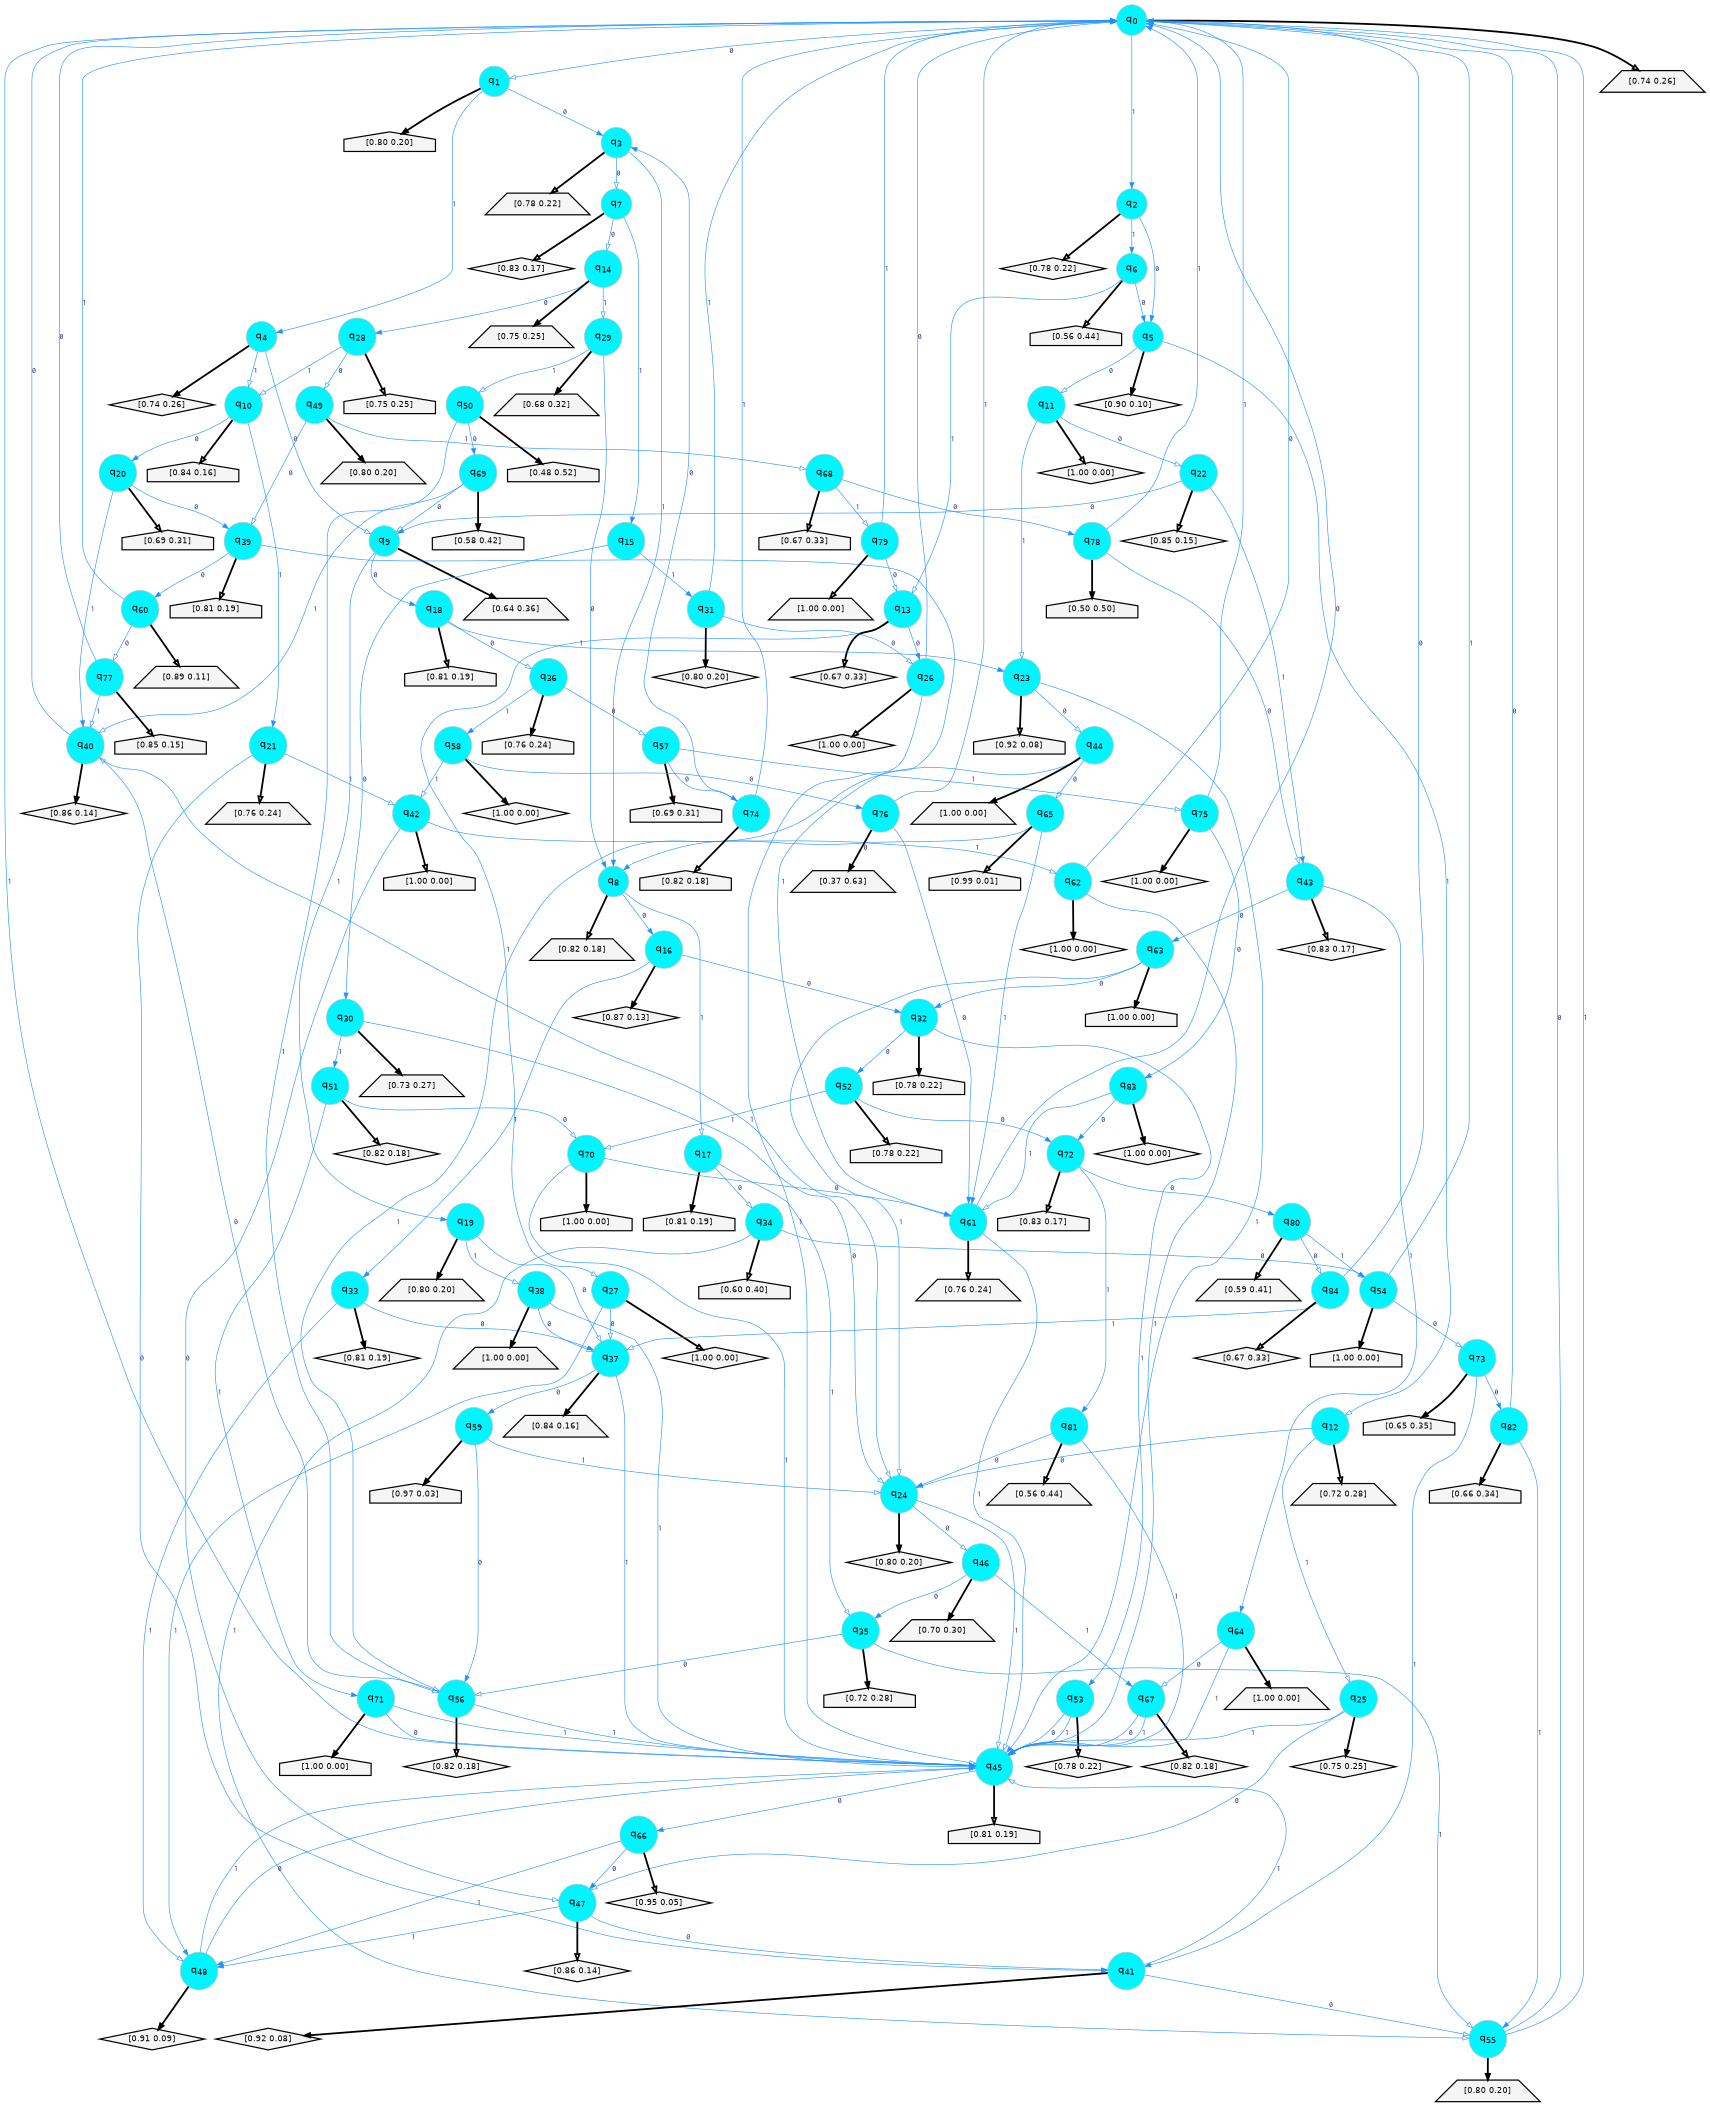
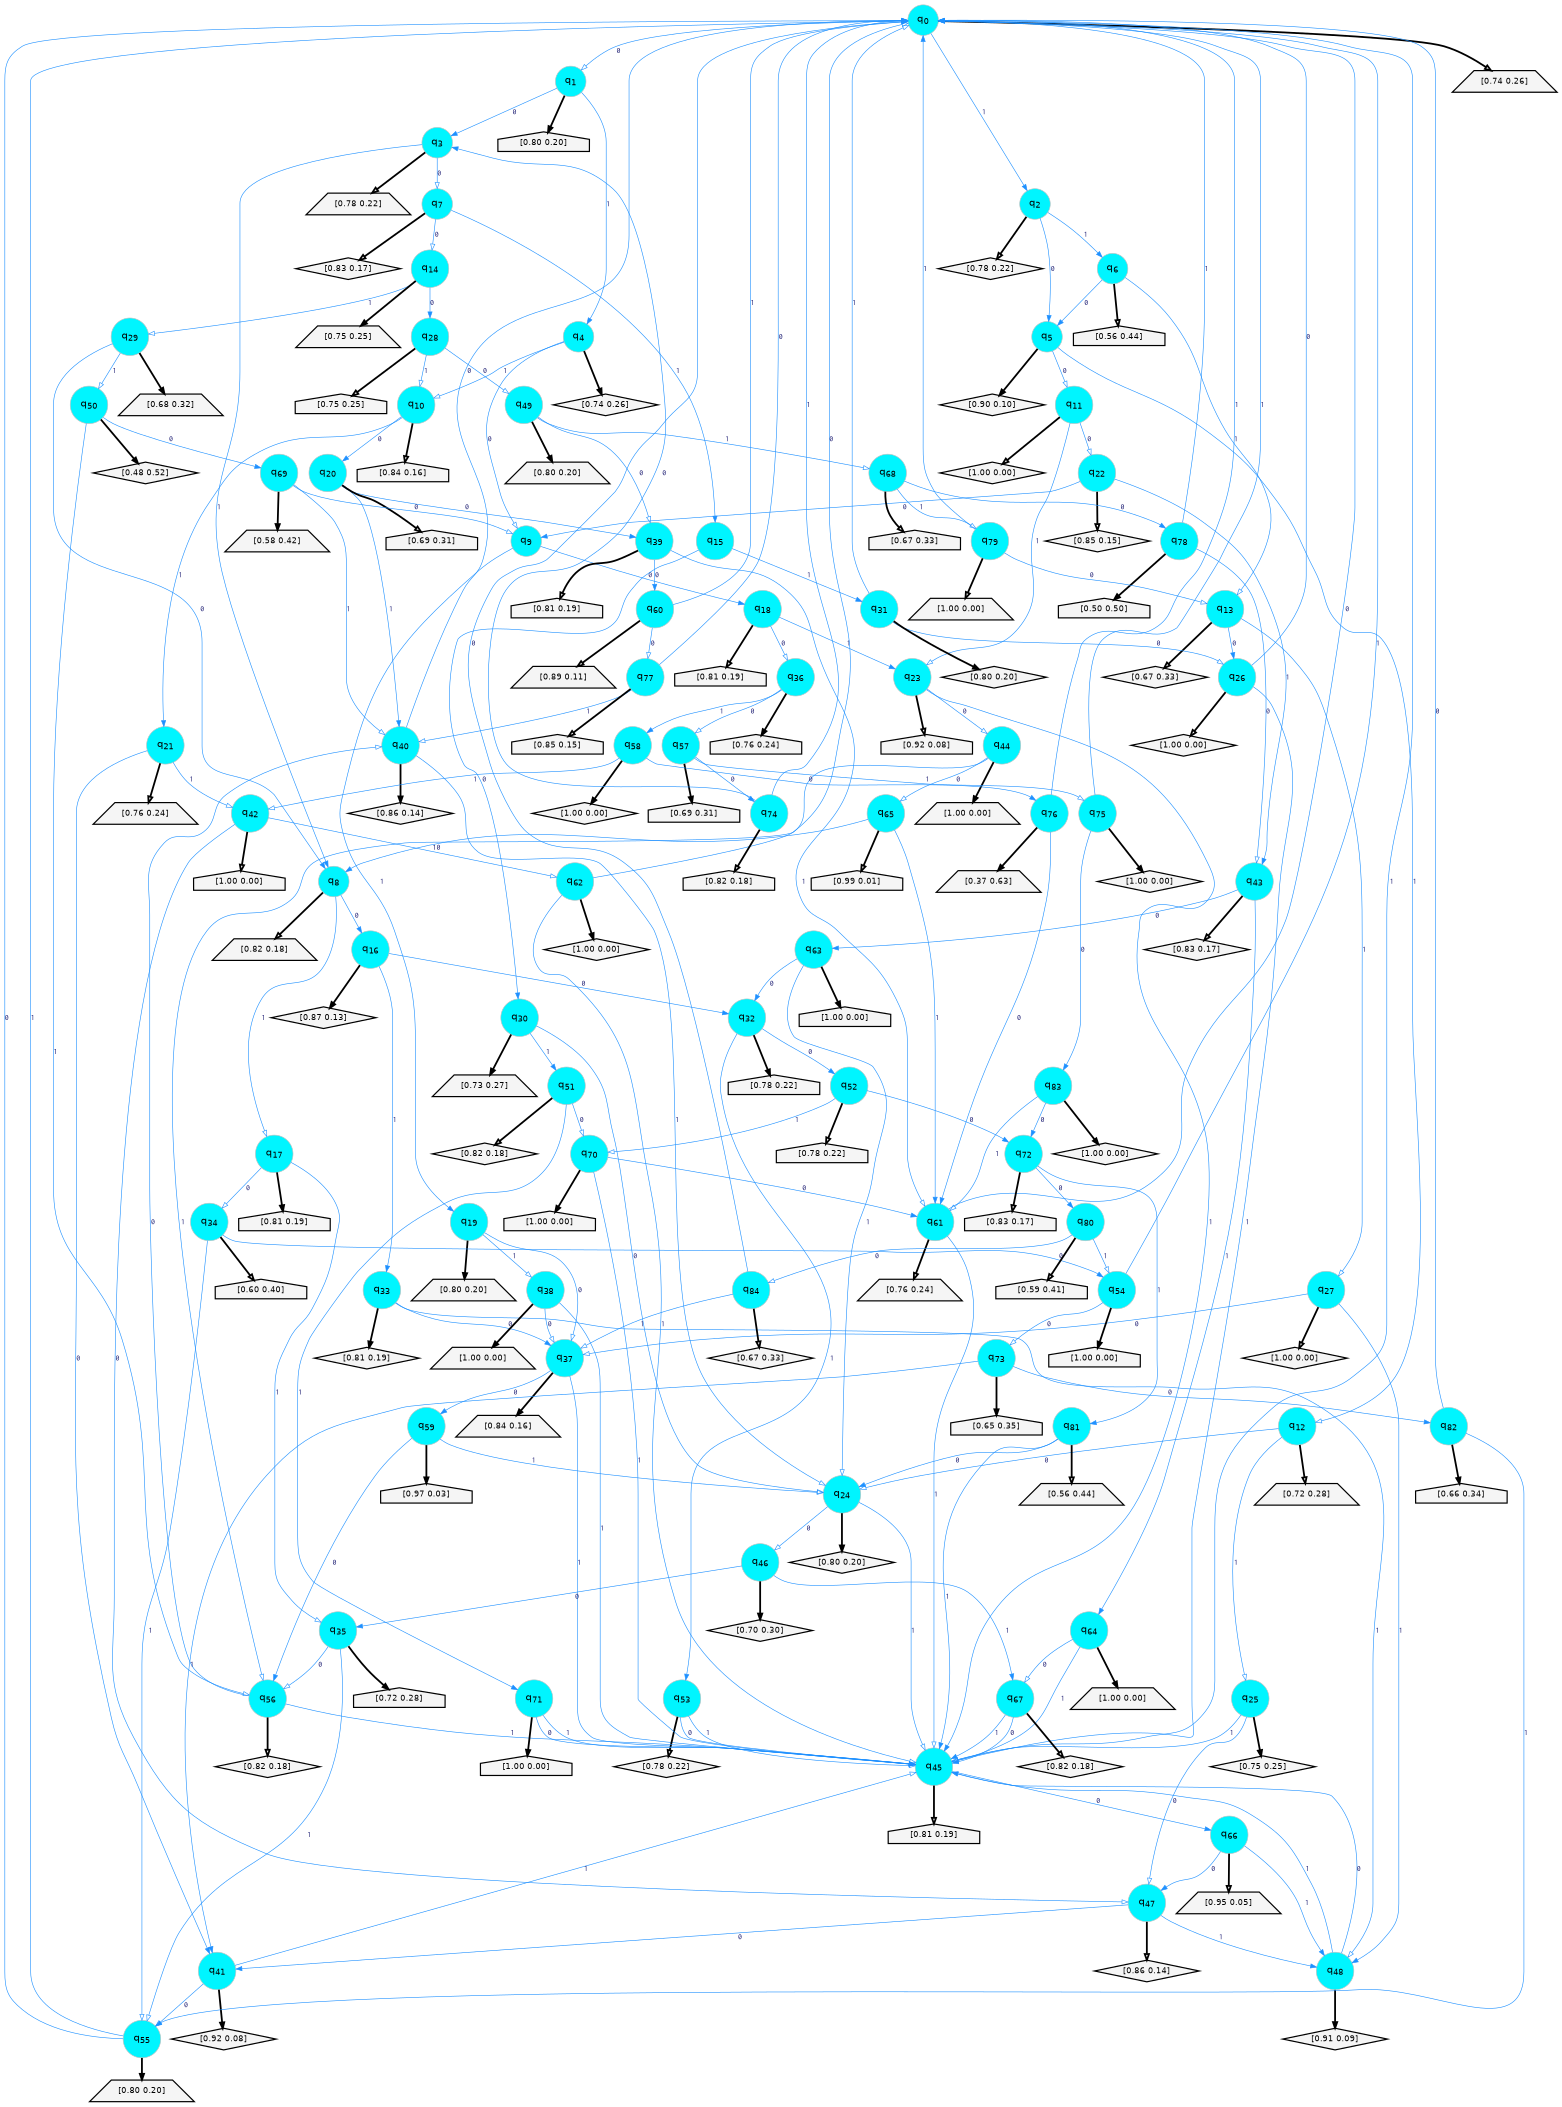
(553, 473) -> (146, 473)
(478, 541) -> (277, 541)
(516, 609) -> none
(1248, 1290) -> (1042, 1290)
(942, 1631) -> (760, 1631)
(659, 1903) -> (1229, 1903)
